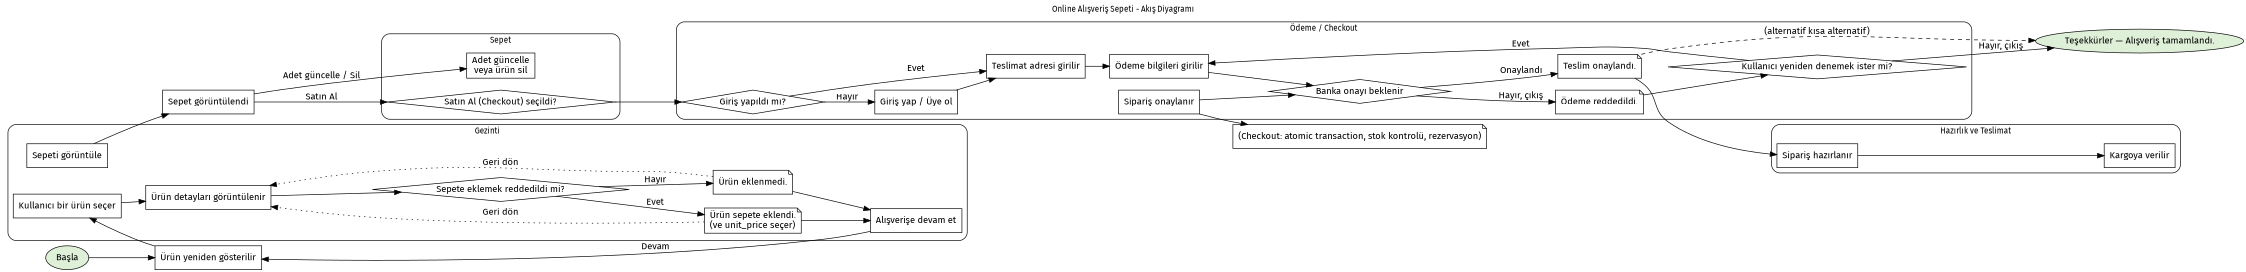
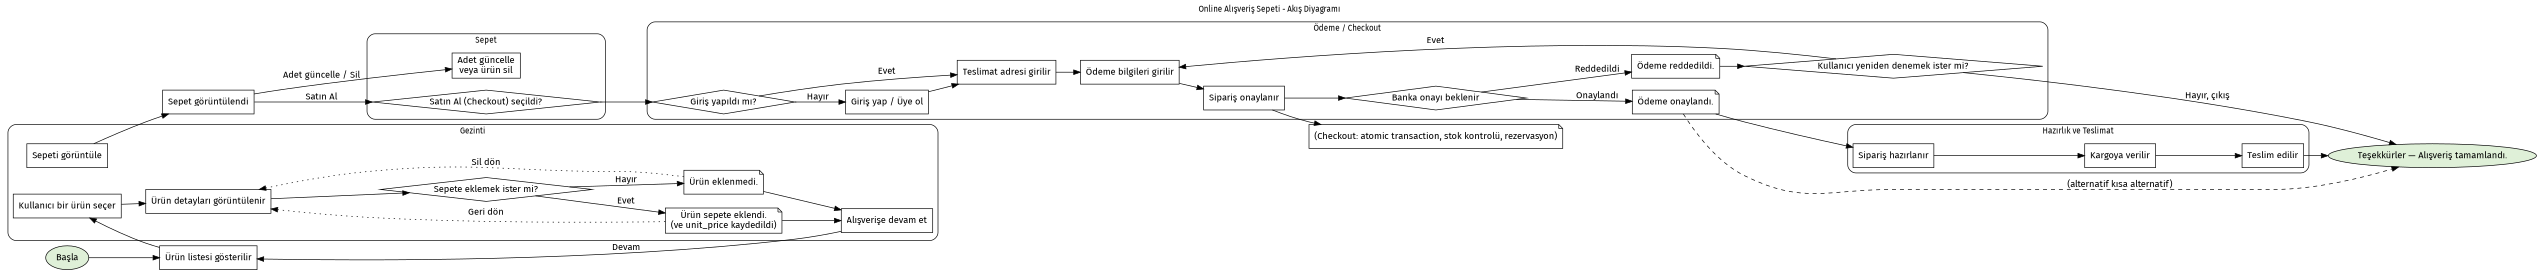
(1600, 66) -> (1676, 102)
(1257, 79) -> (1188, 85)
(1521, 96) -> (1597, 69)
none -> (2273, 156)
(501, 163) -> (486, 163)
(501, 189) -> (486, 189)
(753, 221) -> (724, 221)
(208, 258) -> (208, 258)
